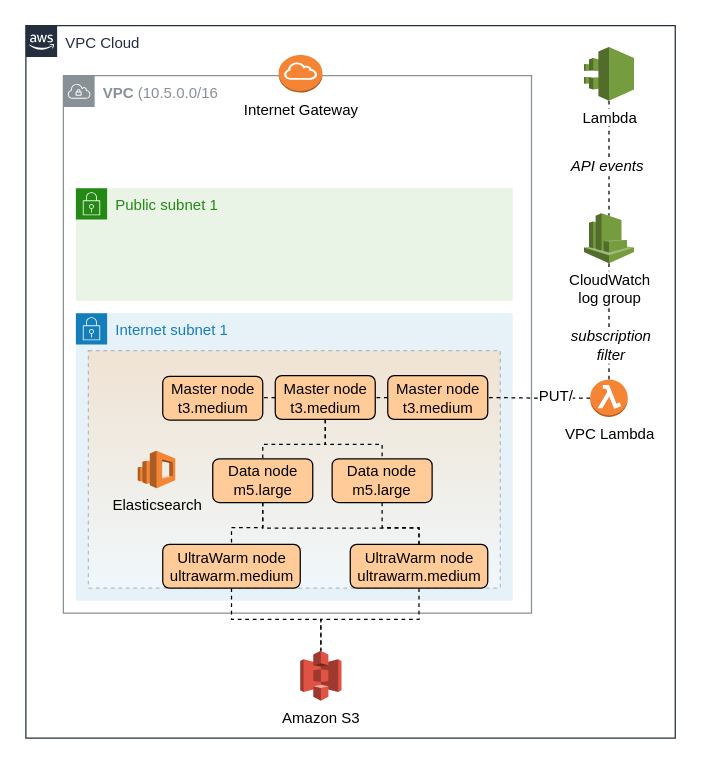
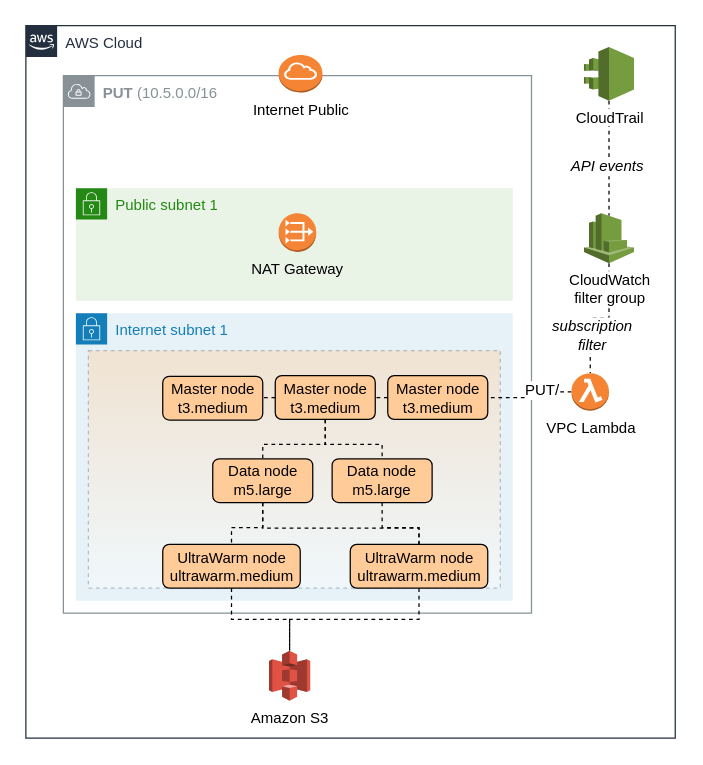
(100, 43) -> (100, 43)
(163, 93) -> (163, 93)
(301, 111) -> (301, 111)
(610, 118) -> (610, 118)
none -> (297, 233)
(610, 290) -> (610, 290)
(609, 398) -> (590, 392)
(156, 469) -> none
(321, 676) -> (289, 676)
